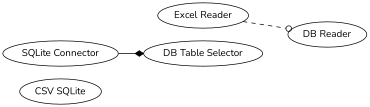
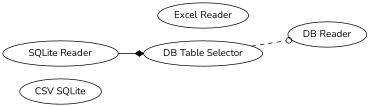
(264, 25) -> (269, 43)
(61, 54) -> (61, 54)
